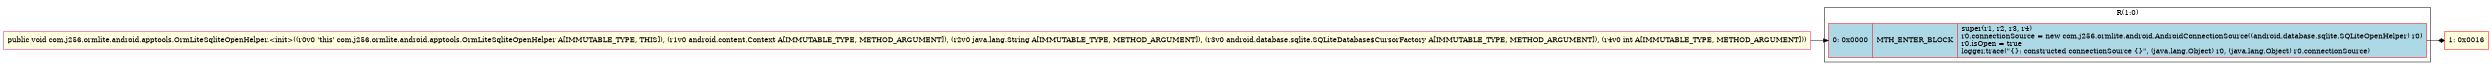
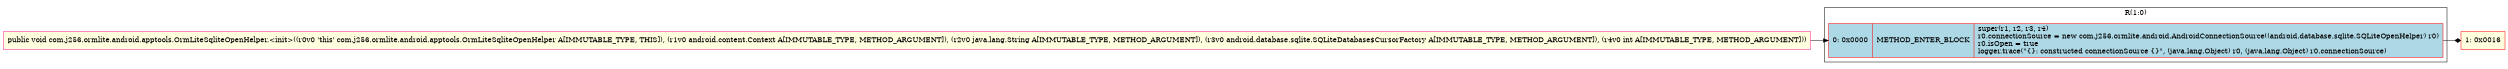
(1915, 40) -> (1923, 40)
